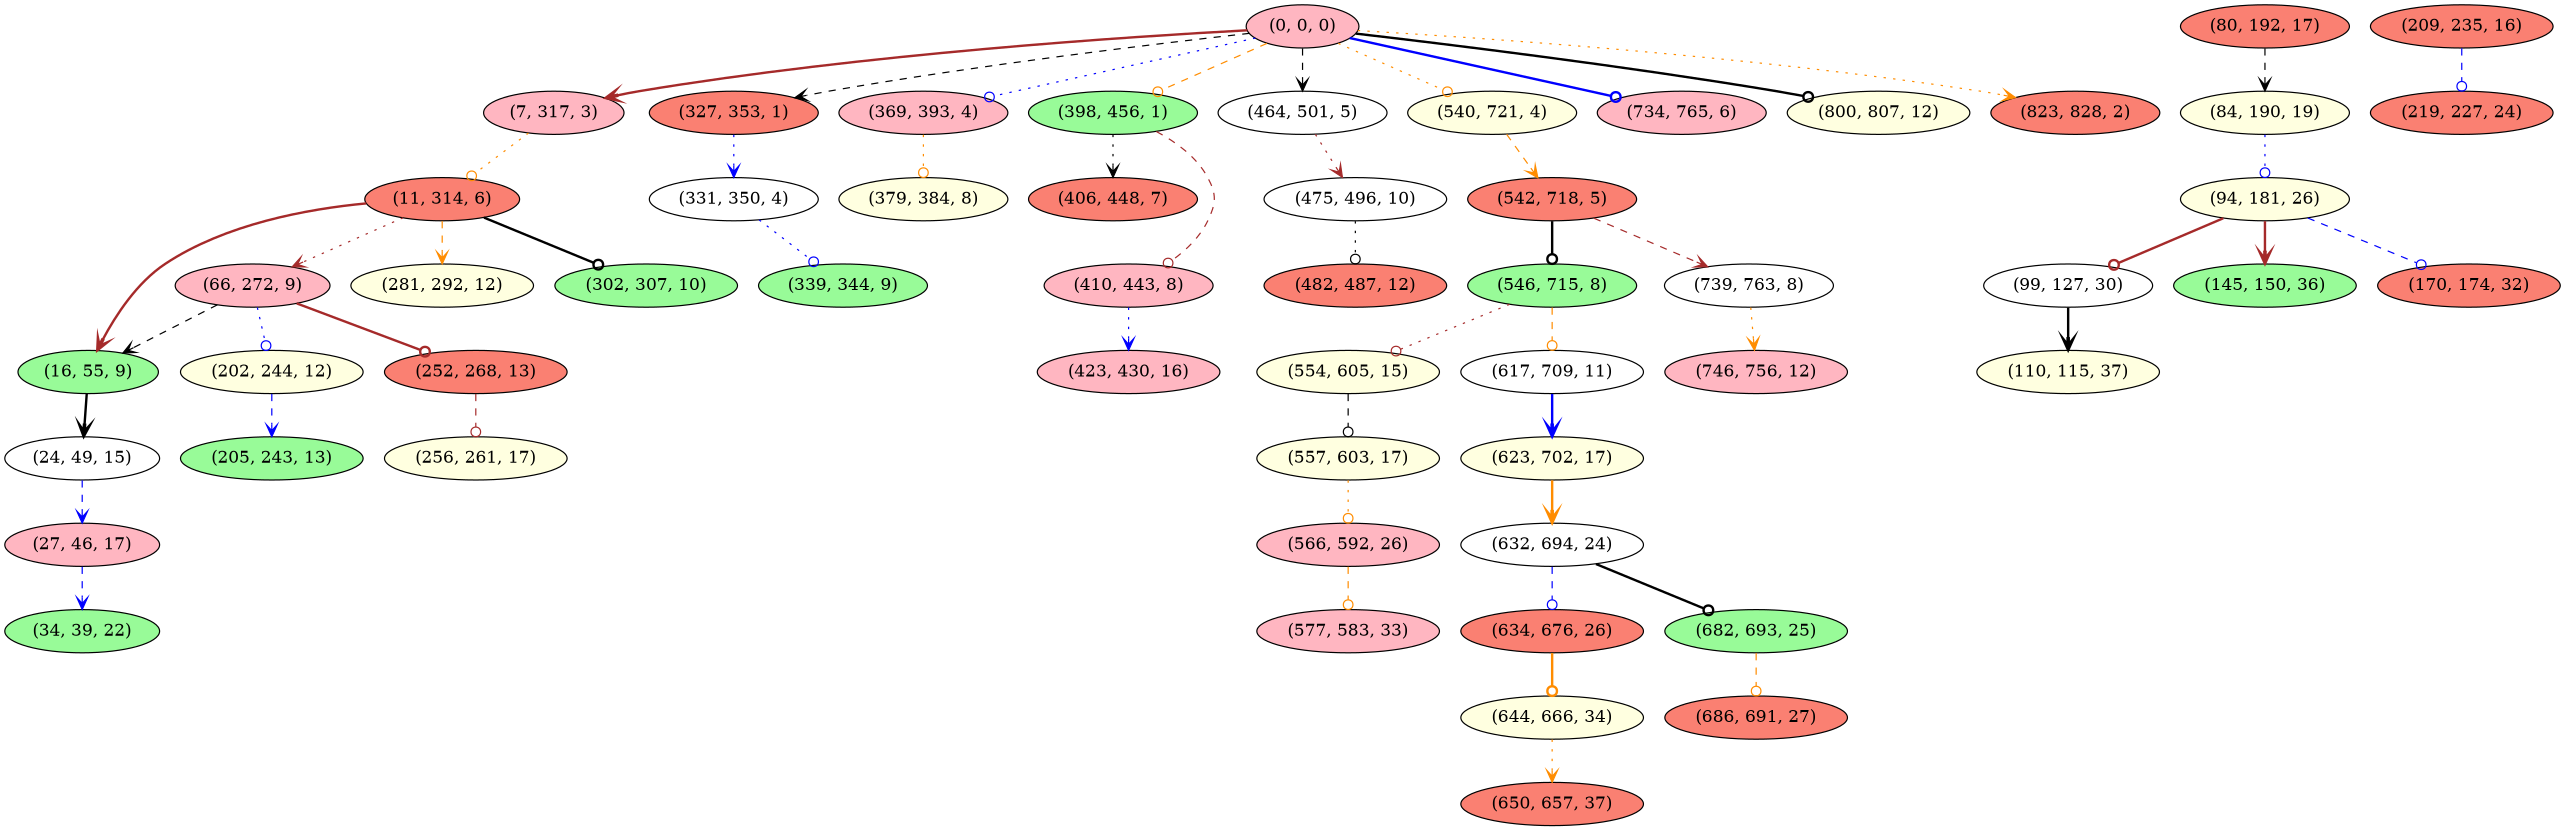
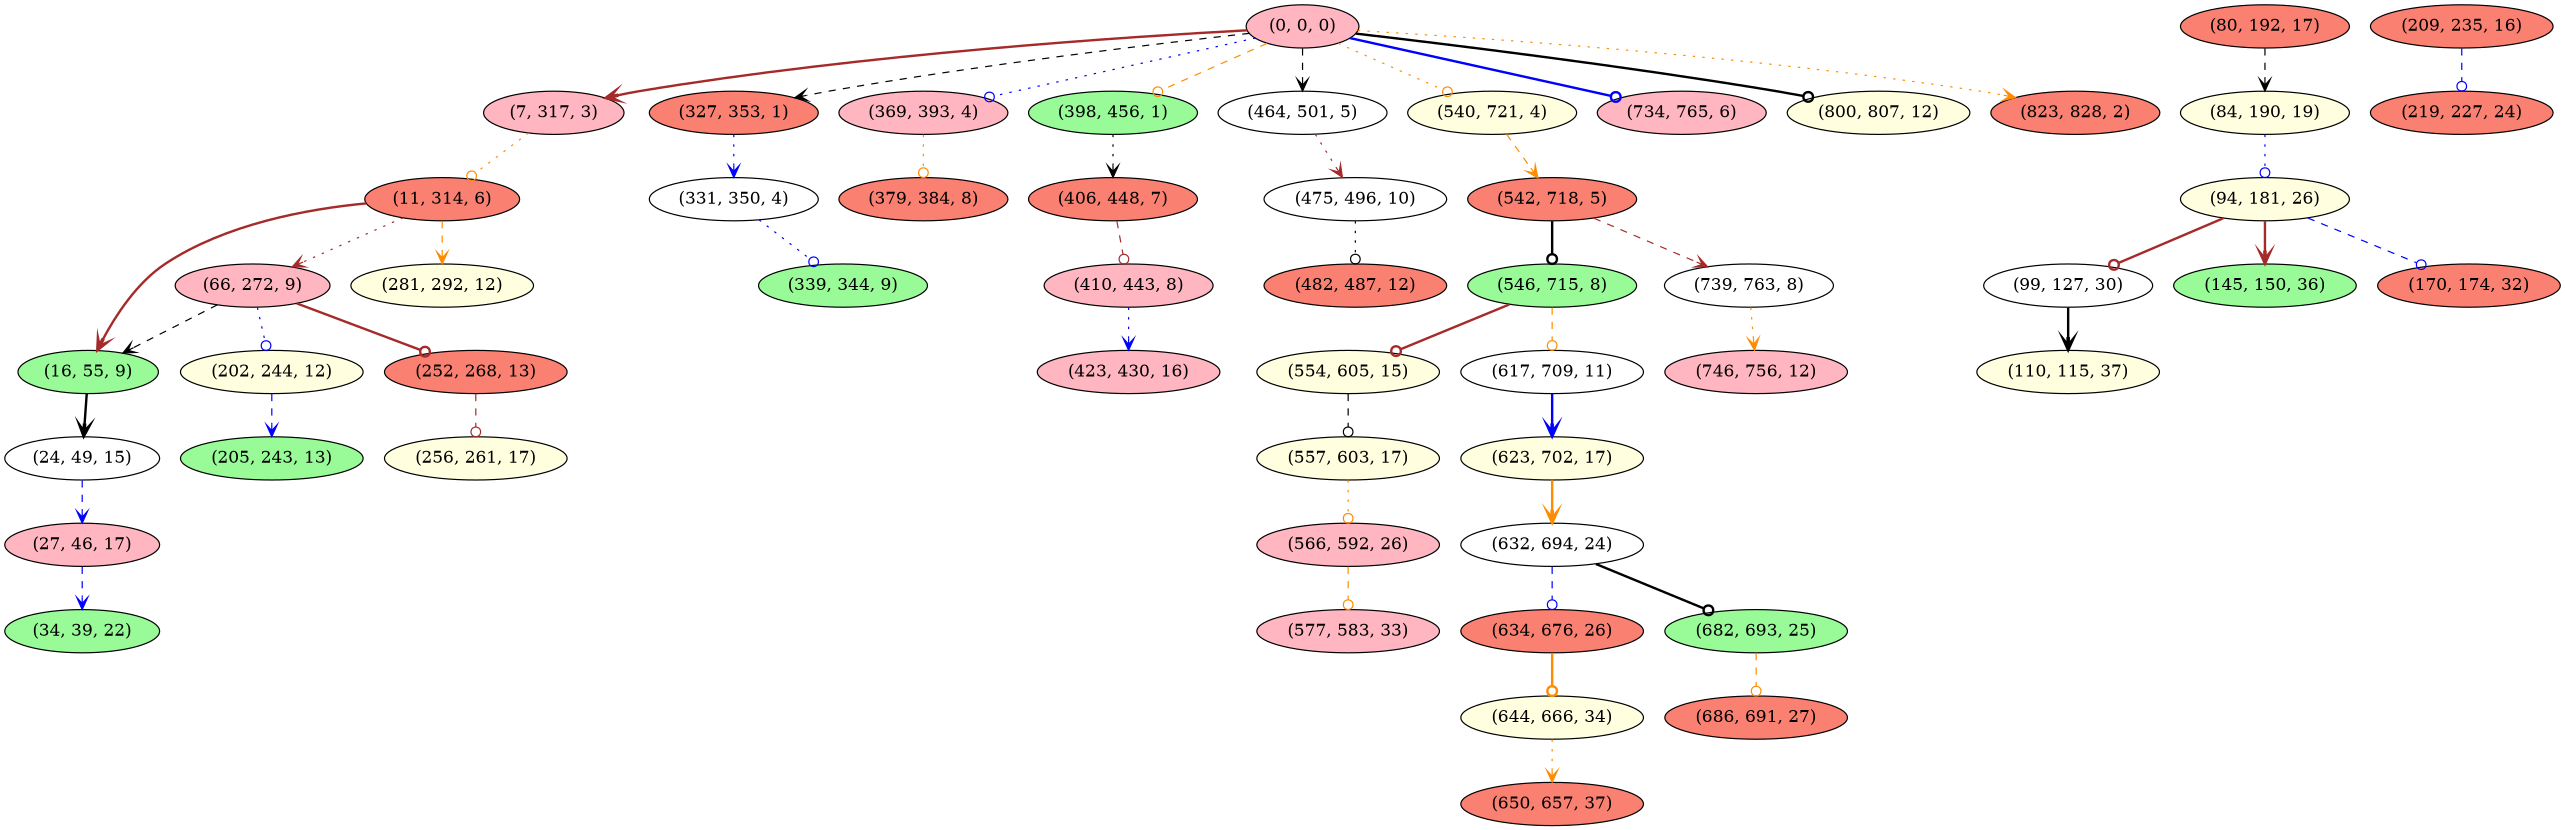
(1213, 191) -> (1120, 238)
(923, 199) -> (923, 199)
(646, 286) -> none
(1455, 327) -> (1455, 327)
